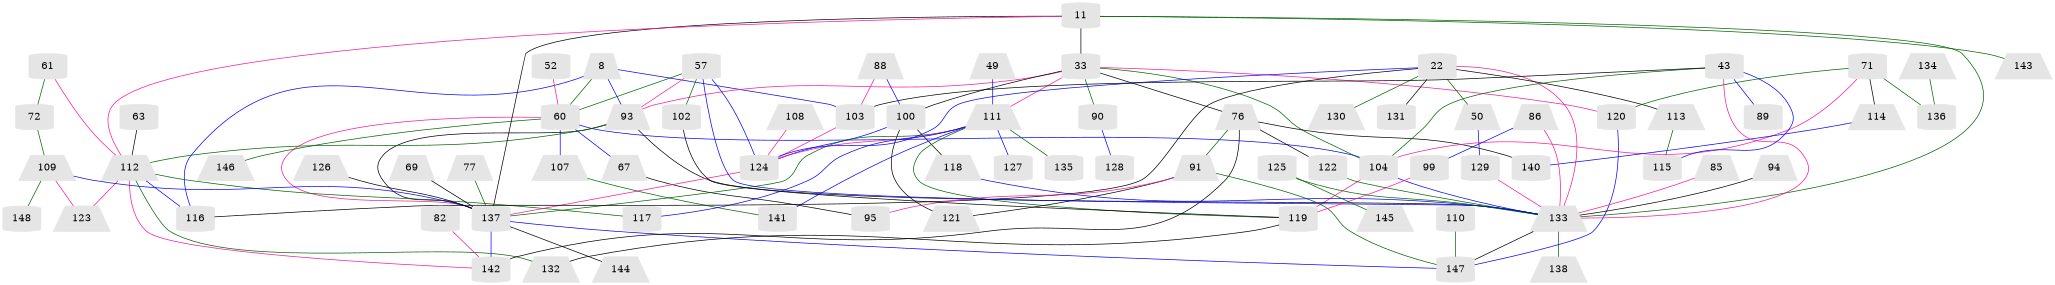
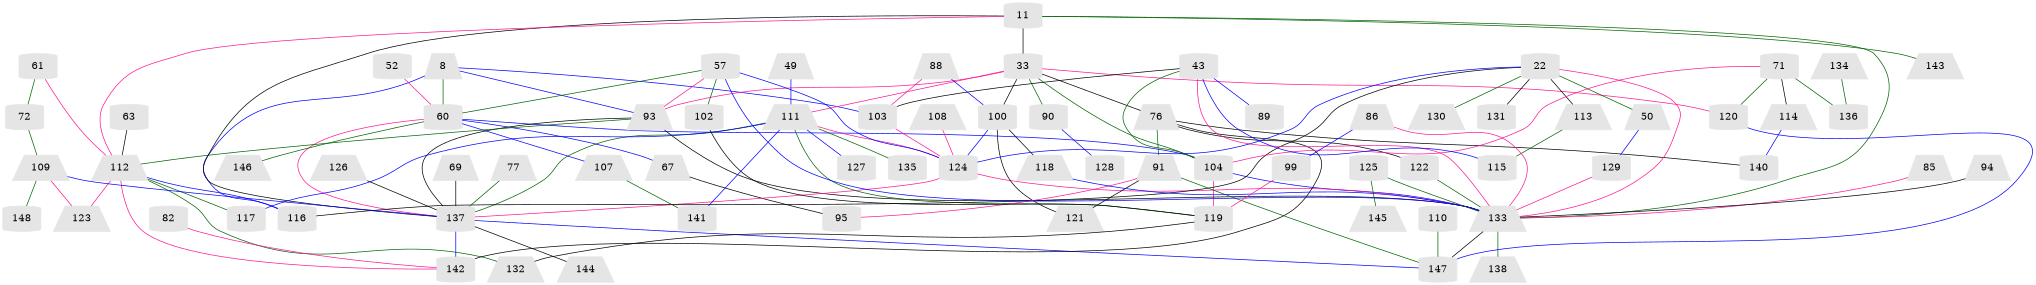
none -> (1229, 190)
